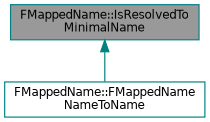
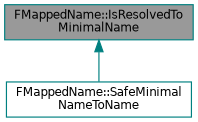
(105, 100) -> (99, 100)
